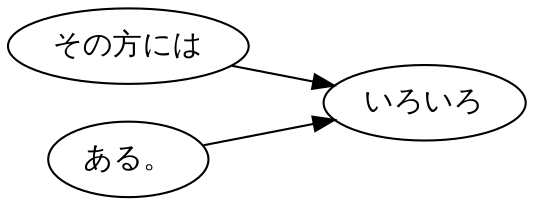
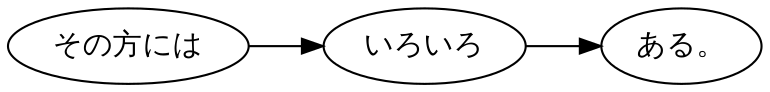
(258, 135) -> (553, 46)
